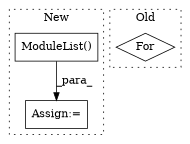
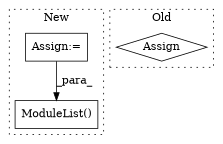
(145, 47) -> (162, 47)
(56, 77) -> (56, 77)
